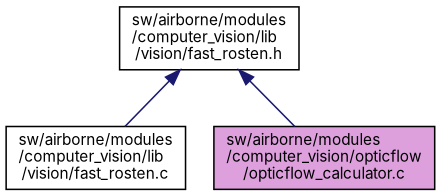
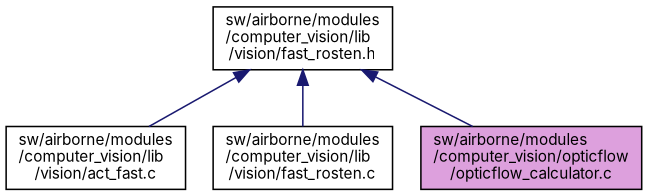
none -> (96, 158)
